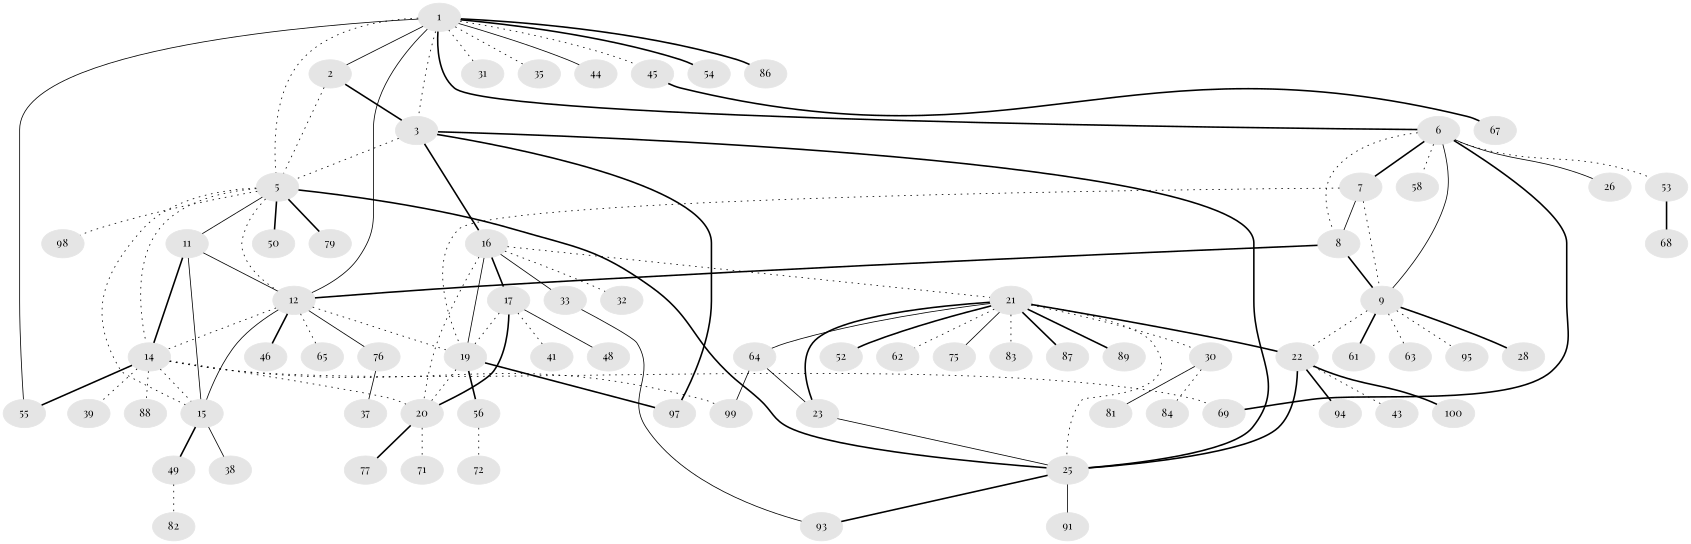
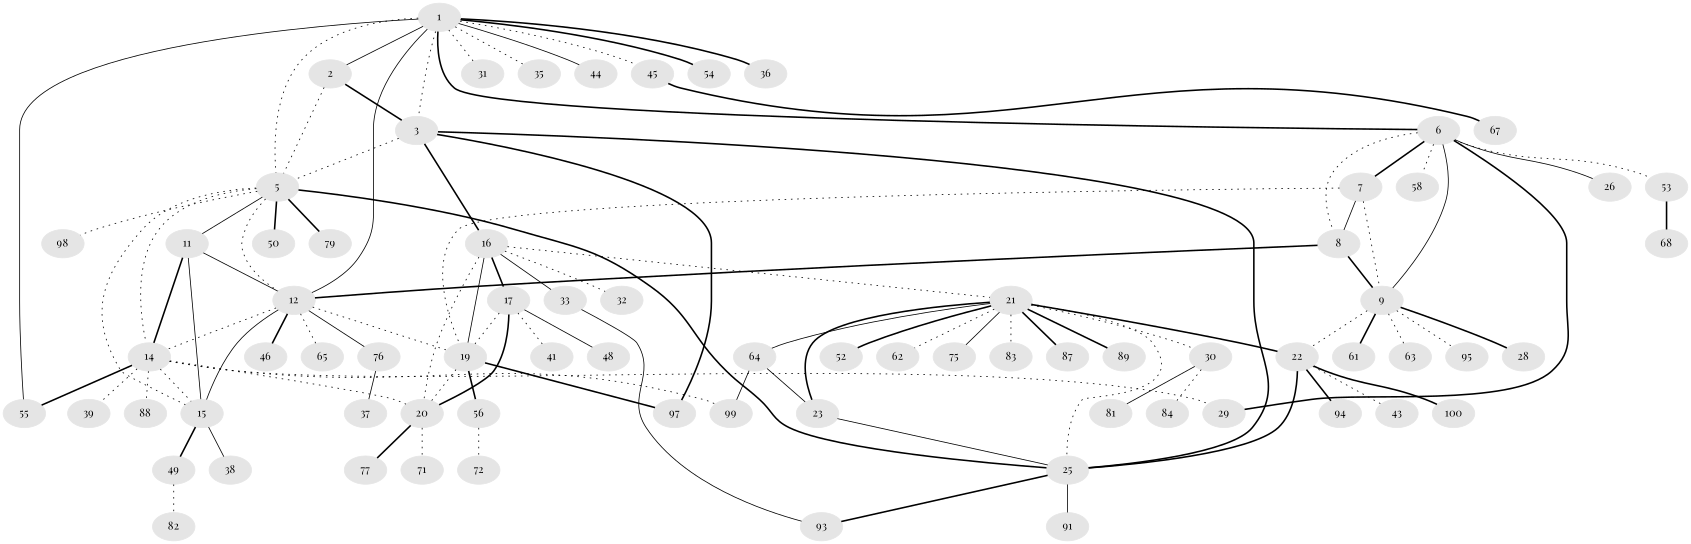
(766, 74) -> (766, 74)
(1224, 413) -> (1224, 413)
